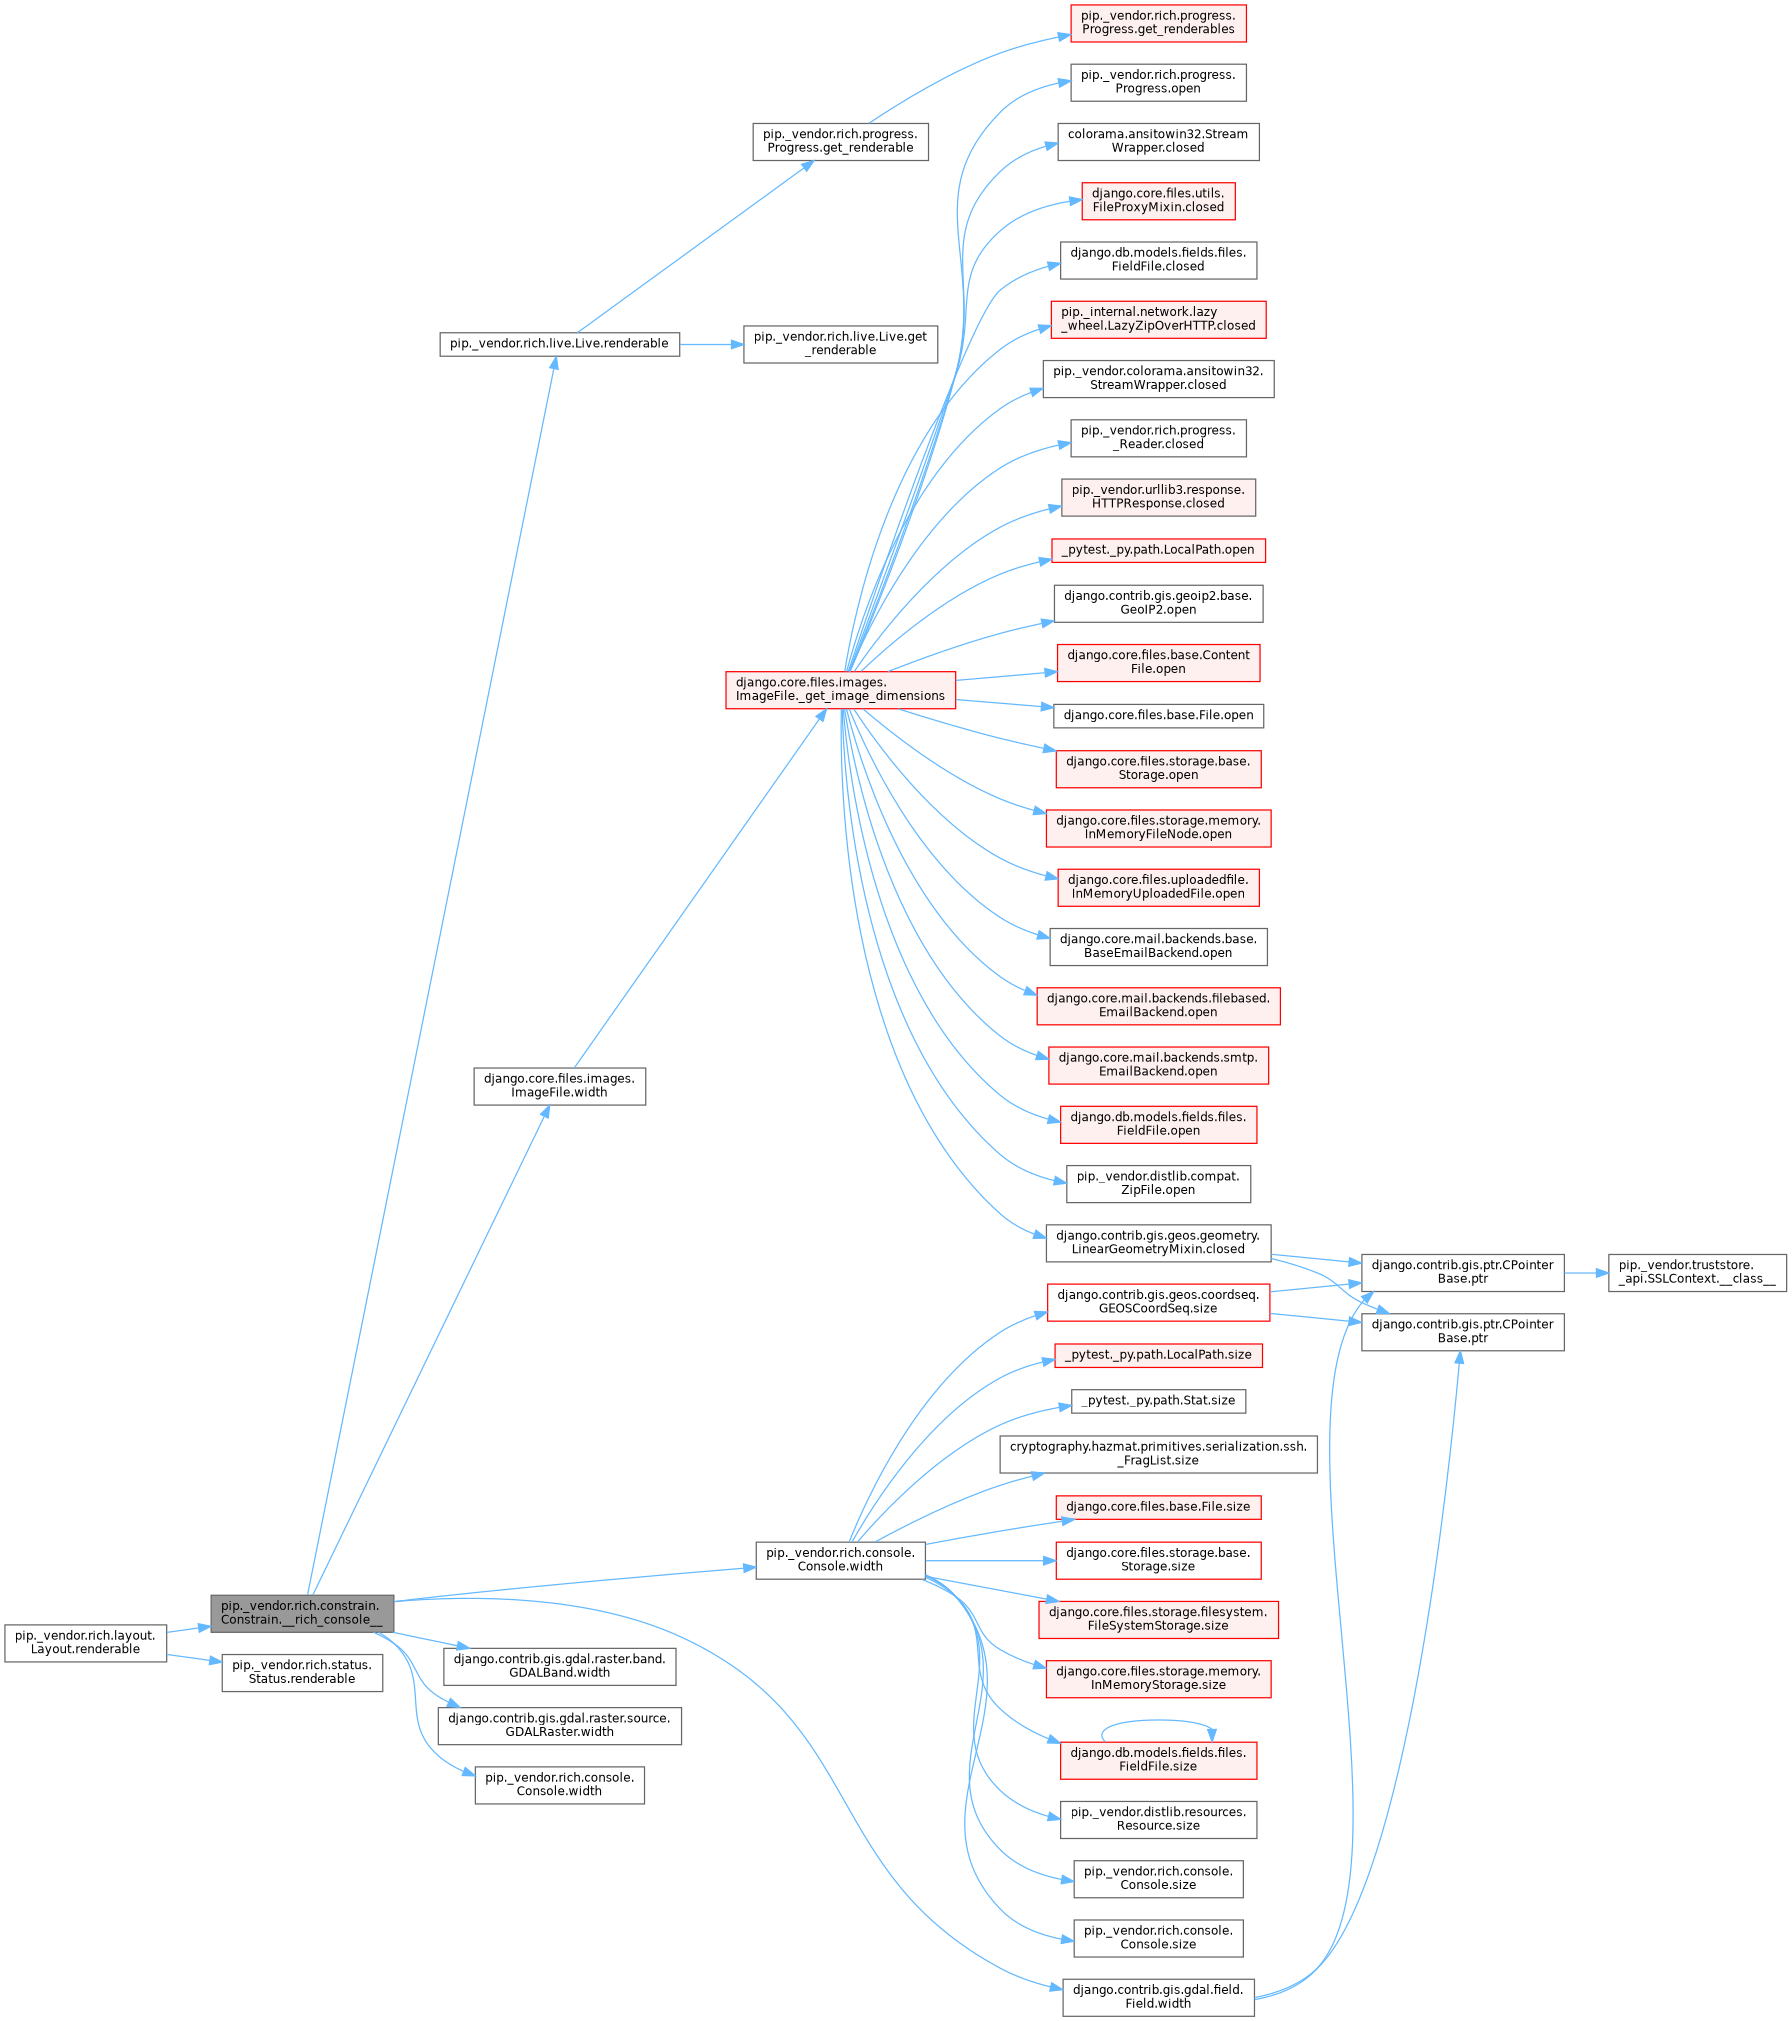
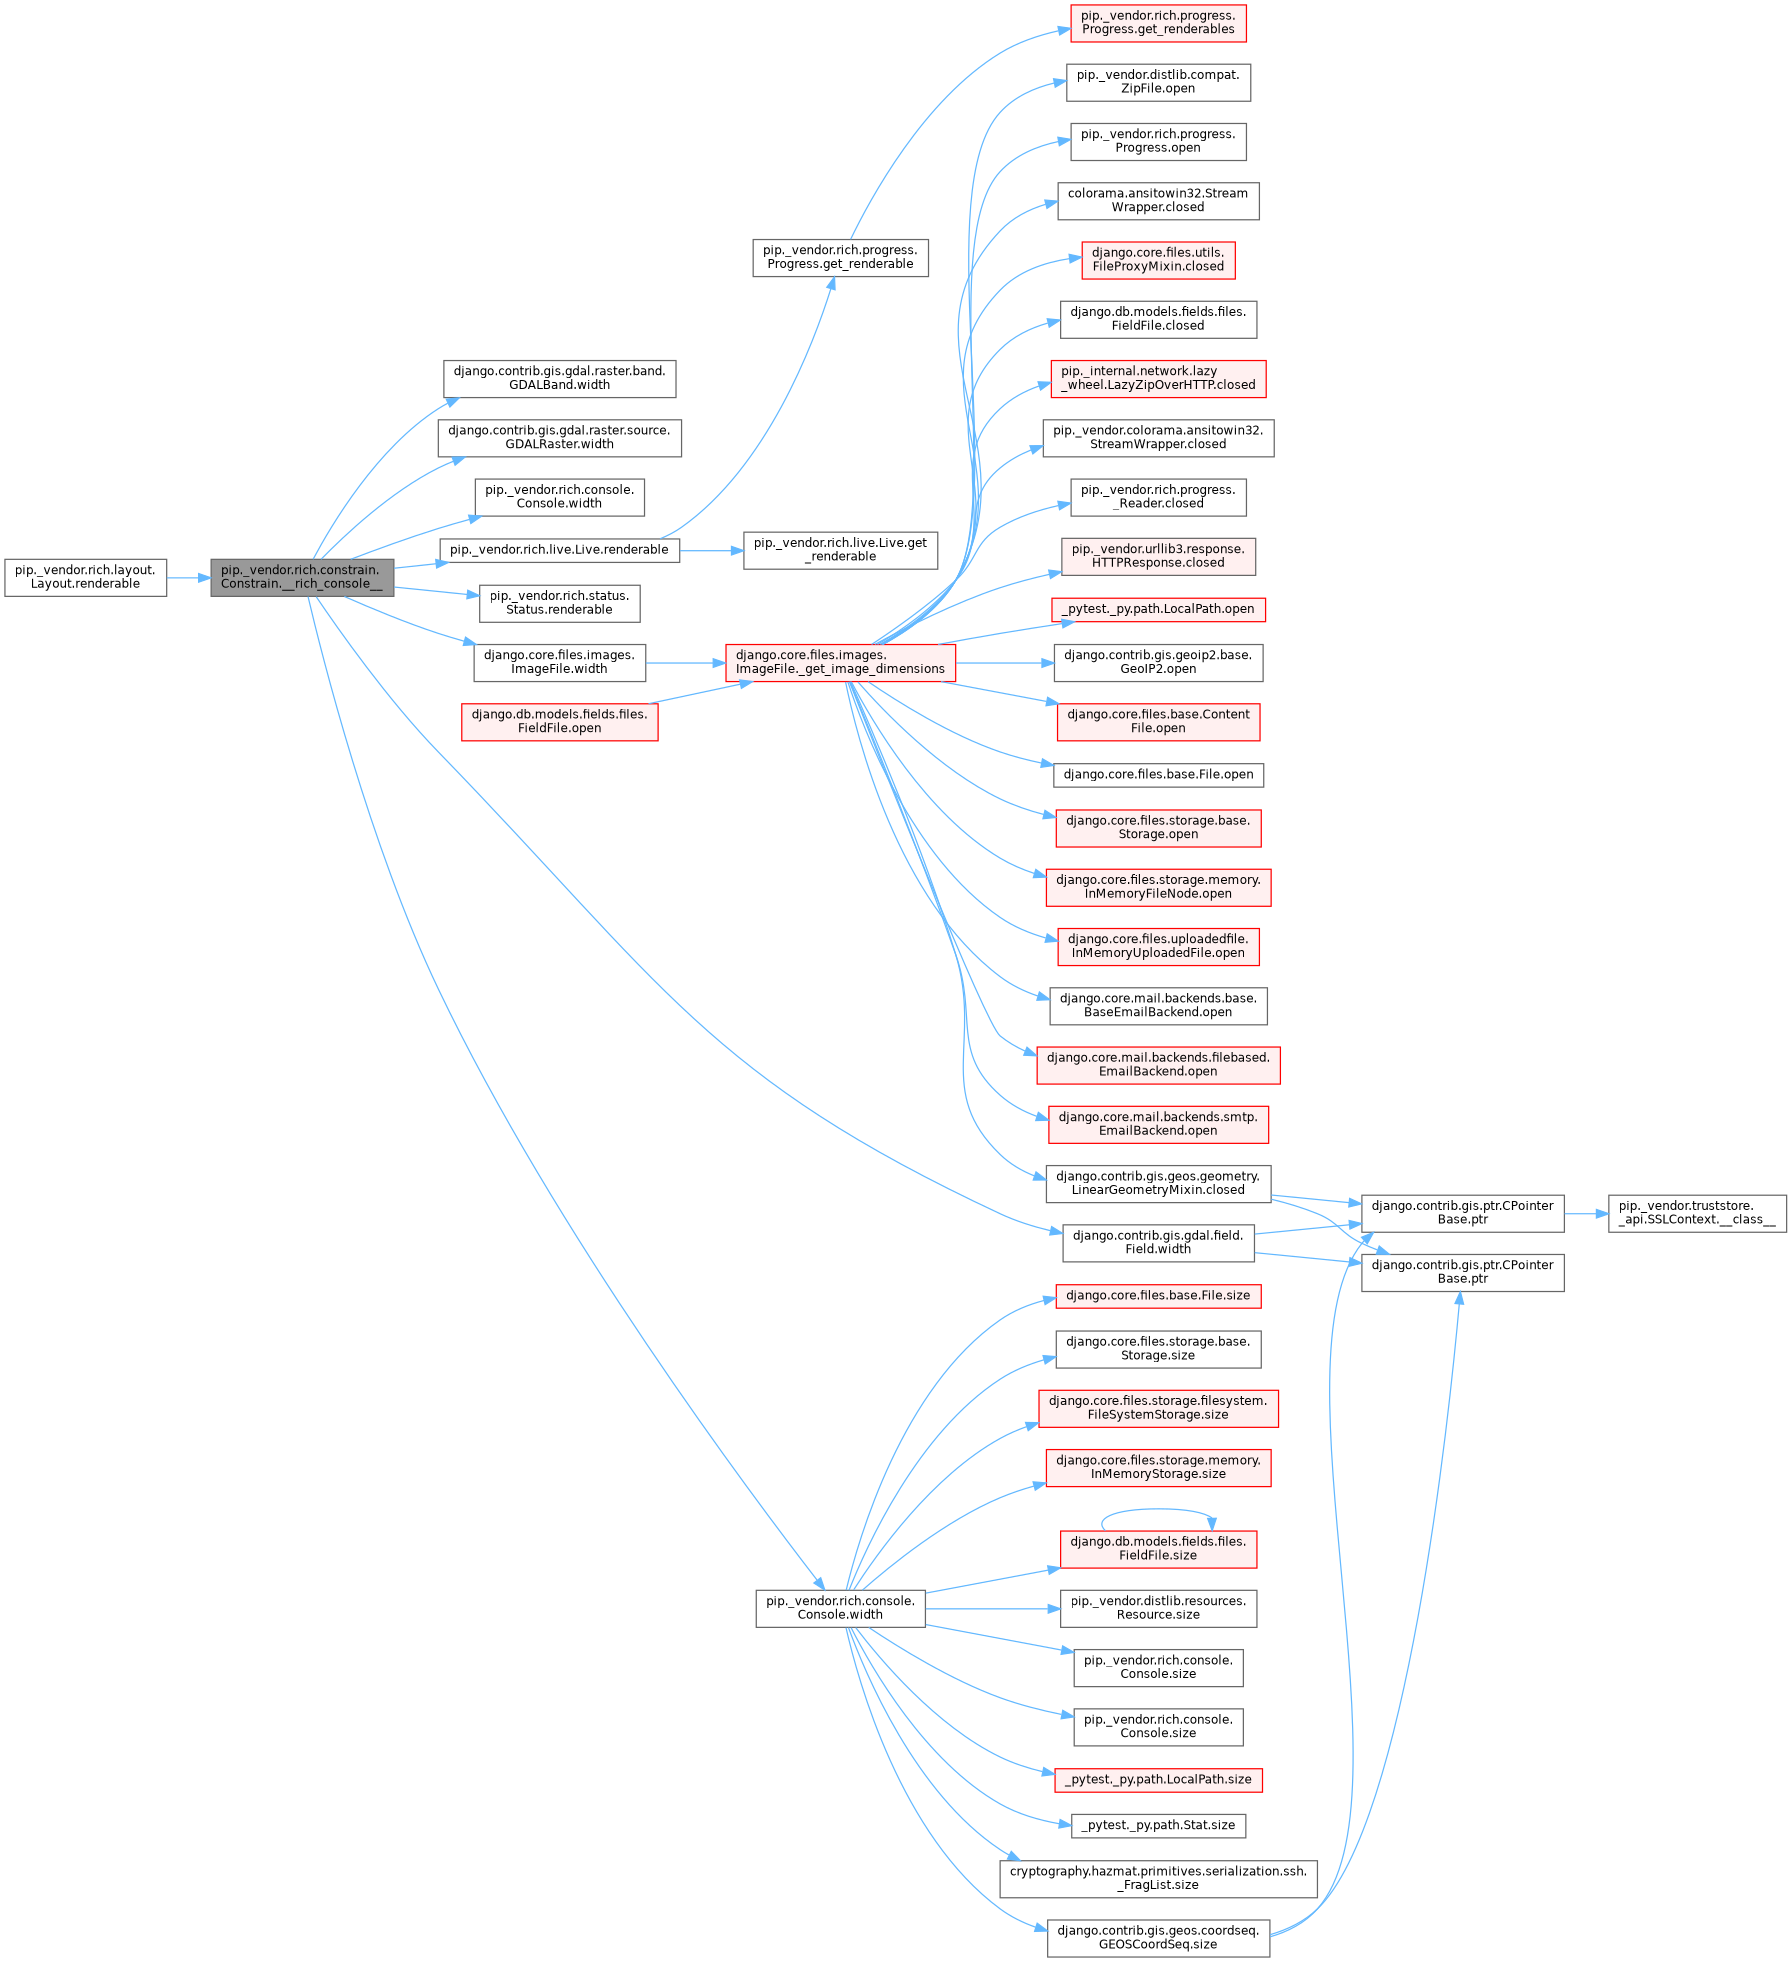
(896, 943) -> (694, 694)
(1159, 1303) -> (1159, 1939)
(1159, 1561) -> (1159, 1350)
(188, 1657) -> (431, 591)
